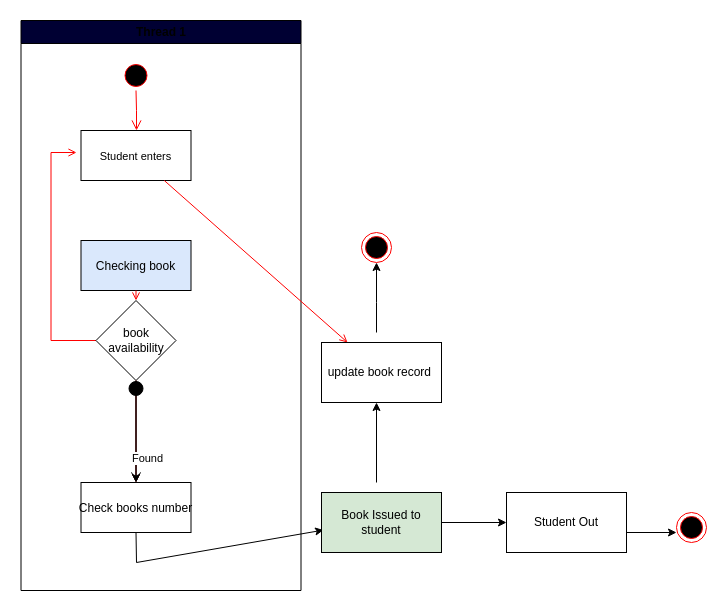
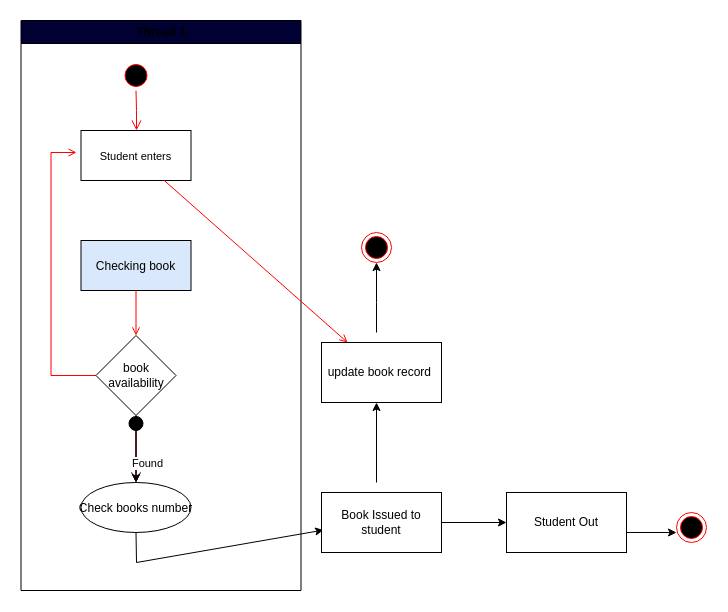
(136, 341) -> (136, 376)
(136, 508) -> (136, 508)
(382, 523) -> (382, 523)
